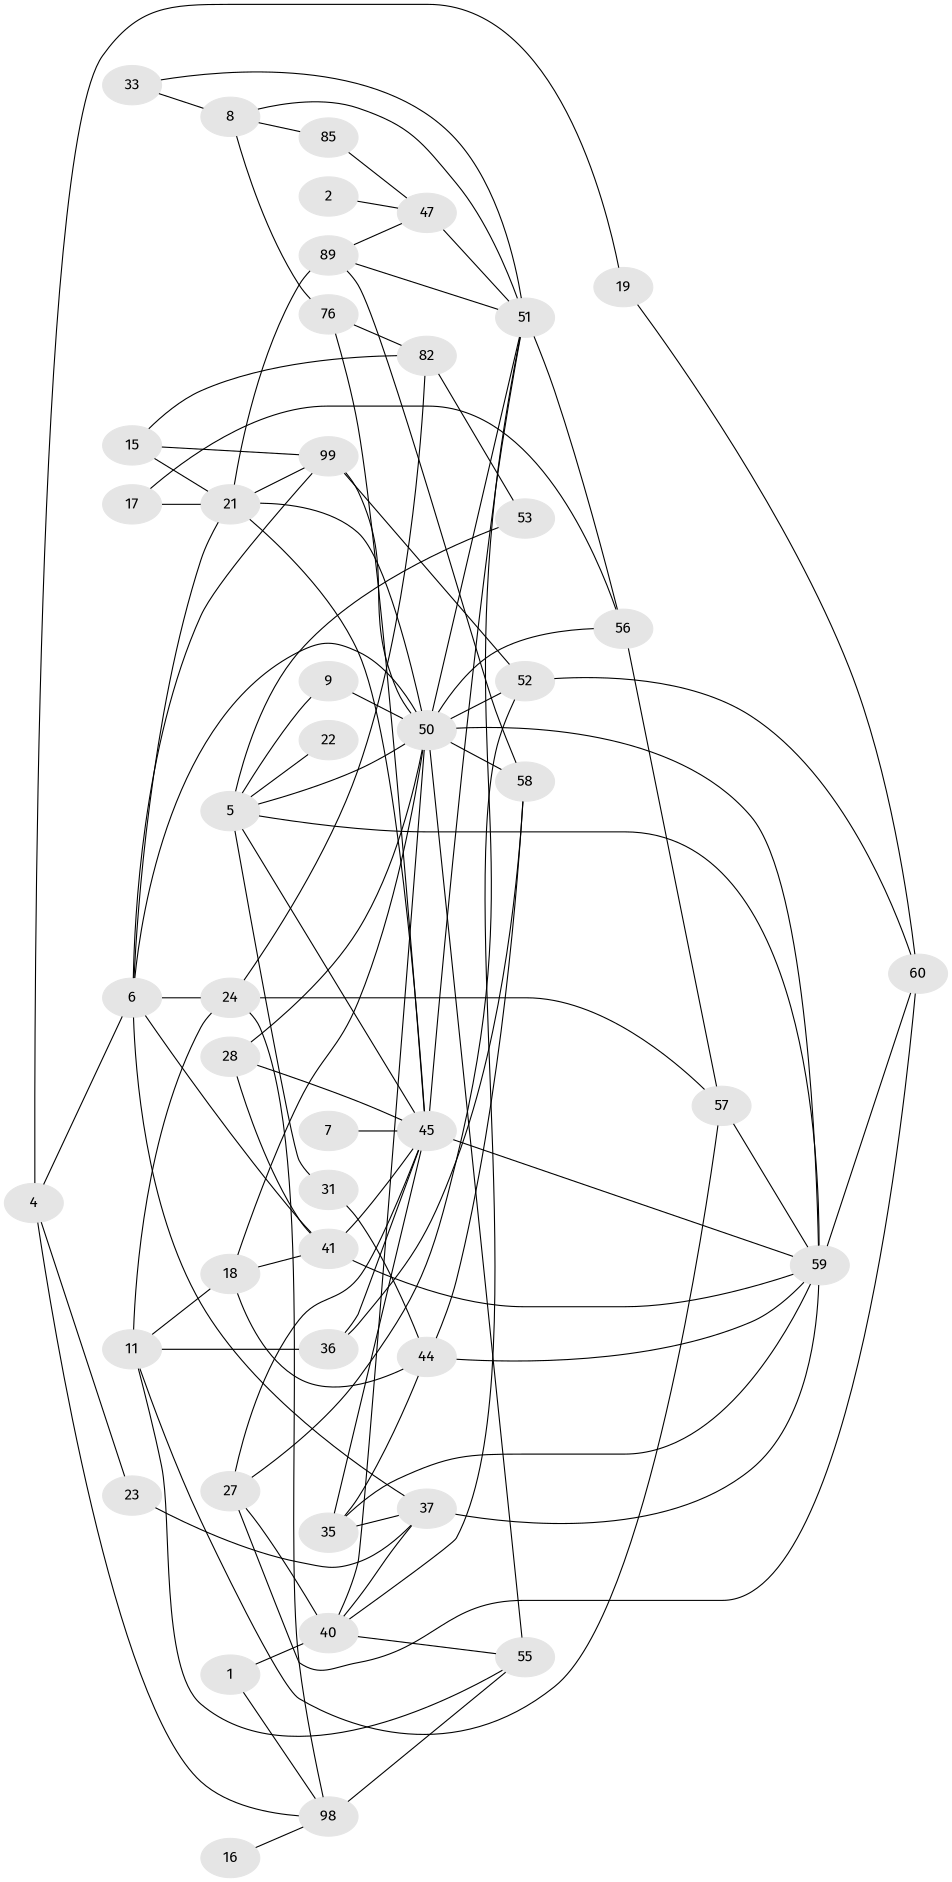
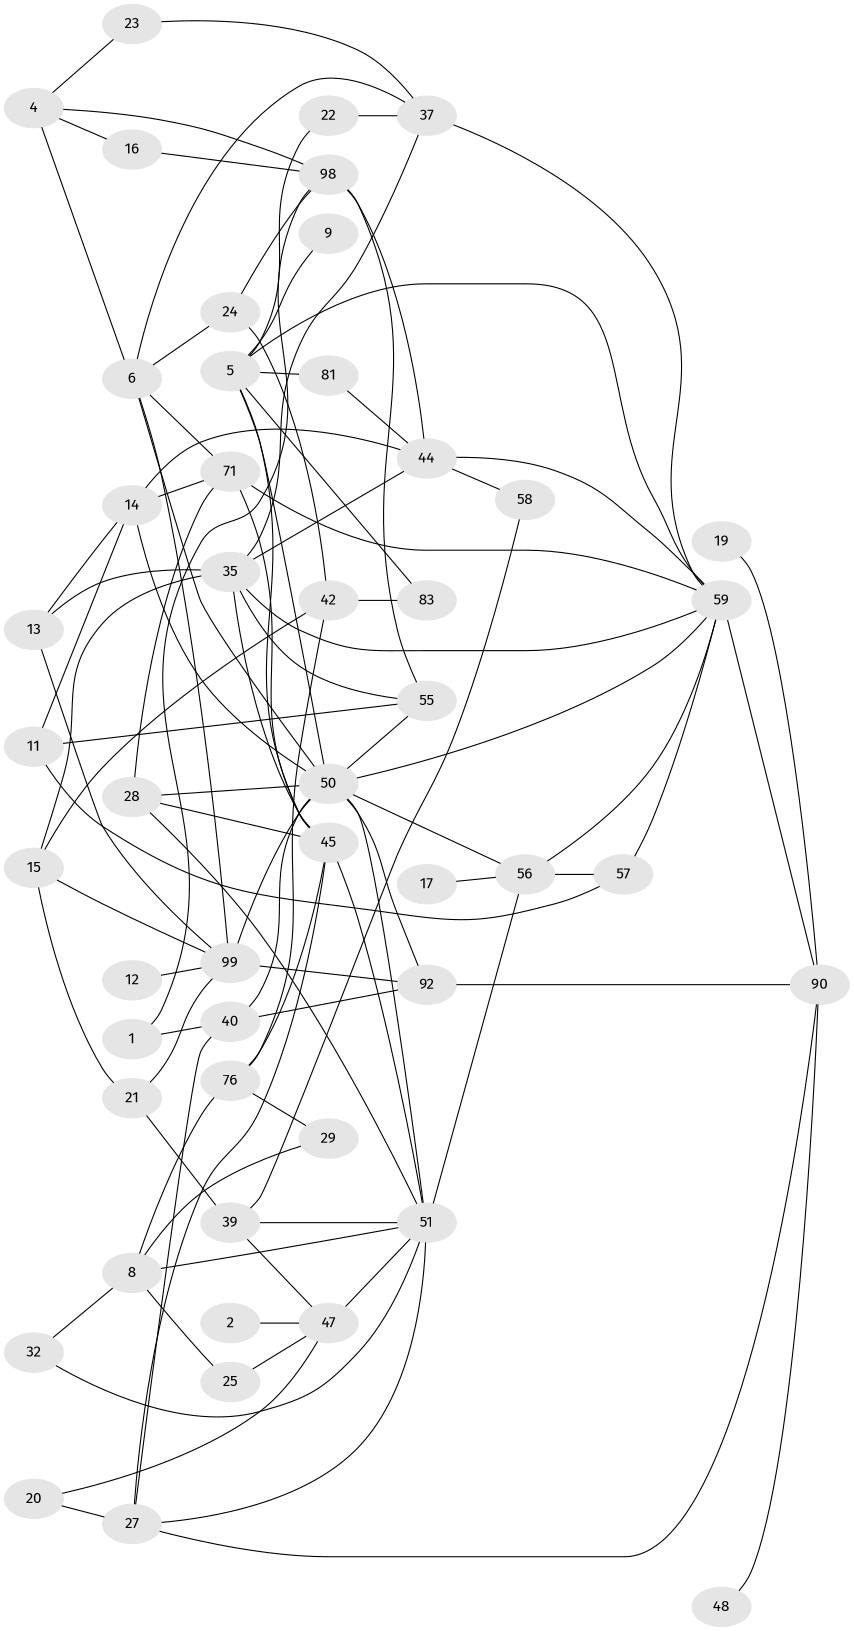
(132, 85) -> (34, 1353)
(329, 138) -> (230, 1382)
(329, 255) -> (230, 1223)
(62, 271) -> (83, 129)
none -> (399, 310)
(427, 356) -> (329, 600)
(181, 504) -> none
(525, 519) -> (427, 600)
(388, 590) -> none
none -> (34, 630)
(171, 678) -> none
none -> (75, 679)
(525, 681) -> (427, 985)
(366, 700) -> none
(476, 756) -> none
(391, 794) -> none
(918, 974) -> (820, 985)
none -> (132, 980)
(472, 998) -> none
none -> (315, 1016)
(329, 1131) -> none
none -> (329, 1139)
(157, 1150) -> none
(329, 1190) -> (329, 376)
(623, 1198) -> (658, 759)
(329, 1249) -> (230, 472)
(230, 1274) -> (132, 505)
(329, 1349) -> none
none -> (34, 1499)
(378, 1571) -> (378, 116)
none -> (722, 1607)
(427, 1645) -> (298, 665)
